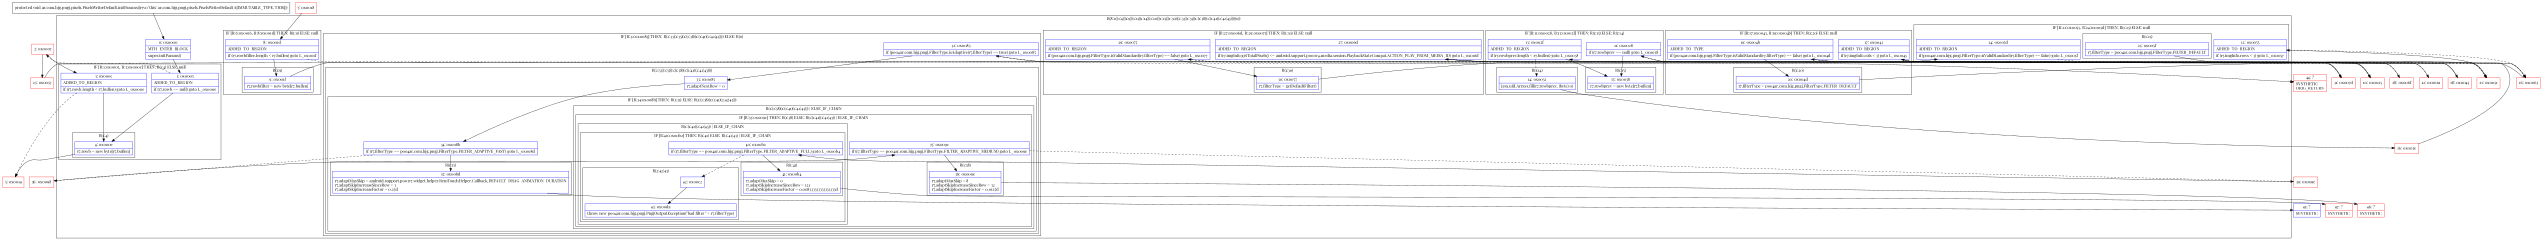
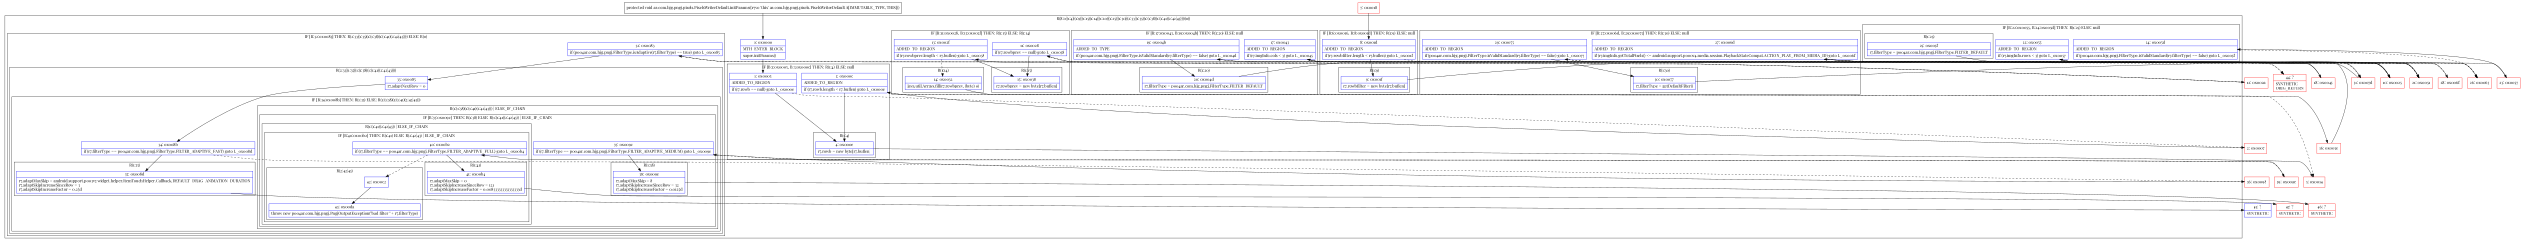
(1988, 62) -> (2112, 62)
(42, 65) -> (2285, 62)
